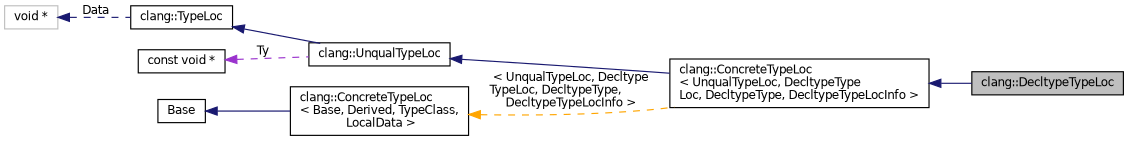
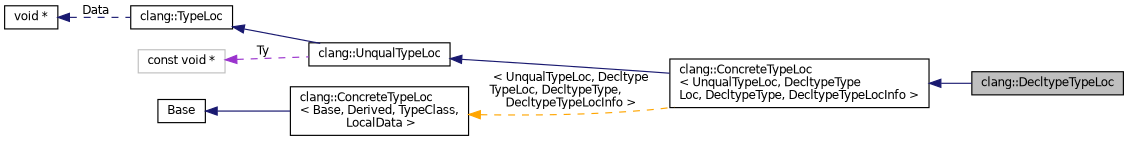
(31, 17) -> (31, 17)
(182, 61) -> (182, 61)
